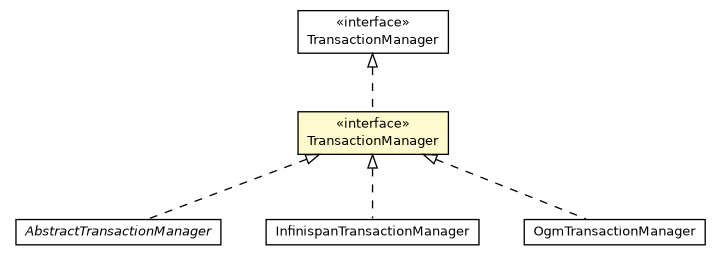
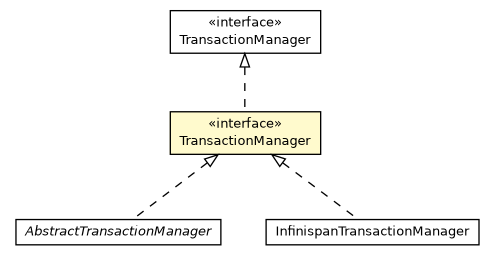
(615, 232) -> none
